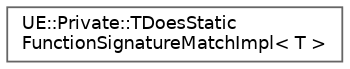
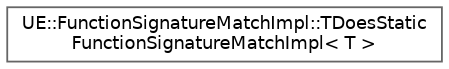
(175, 34) -> (225, 34)
